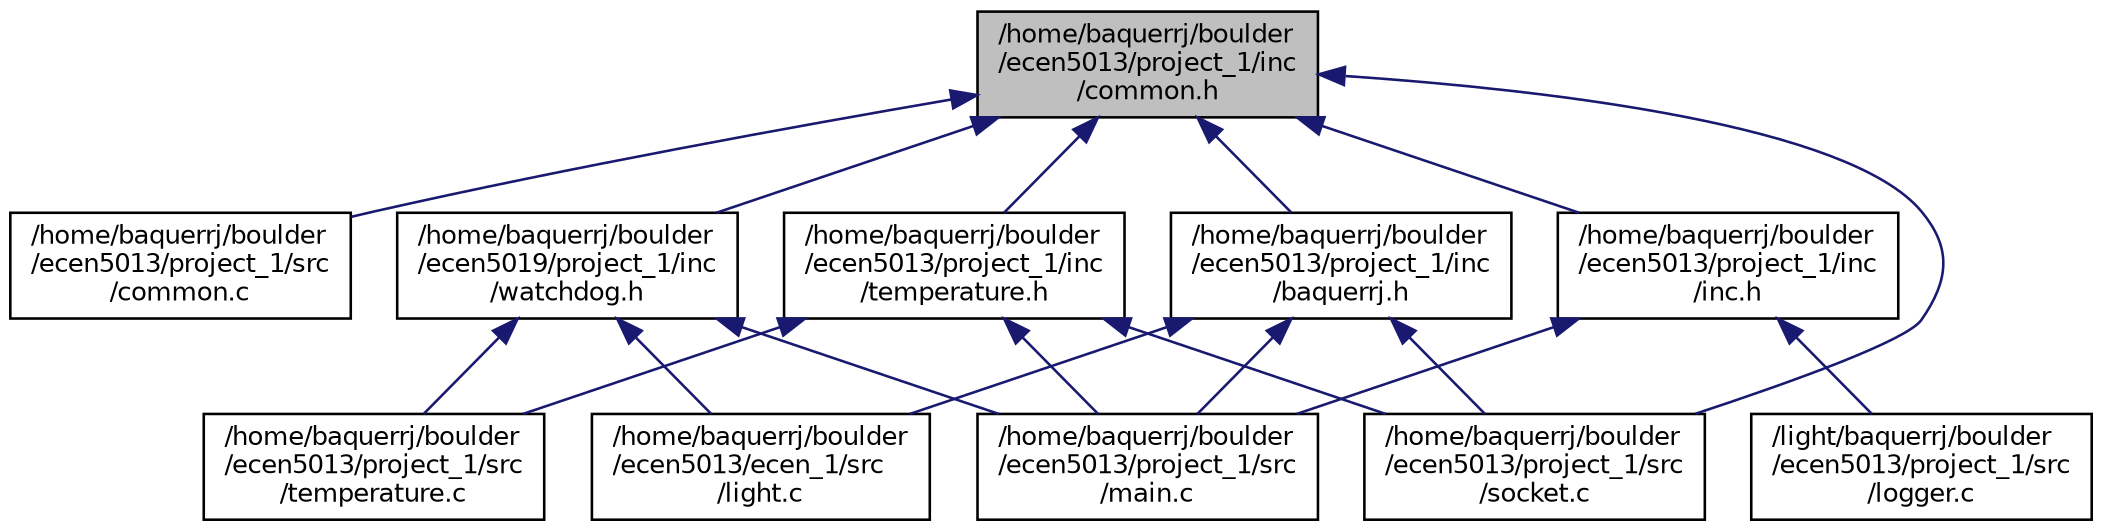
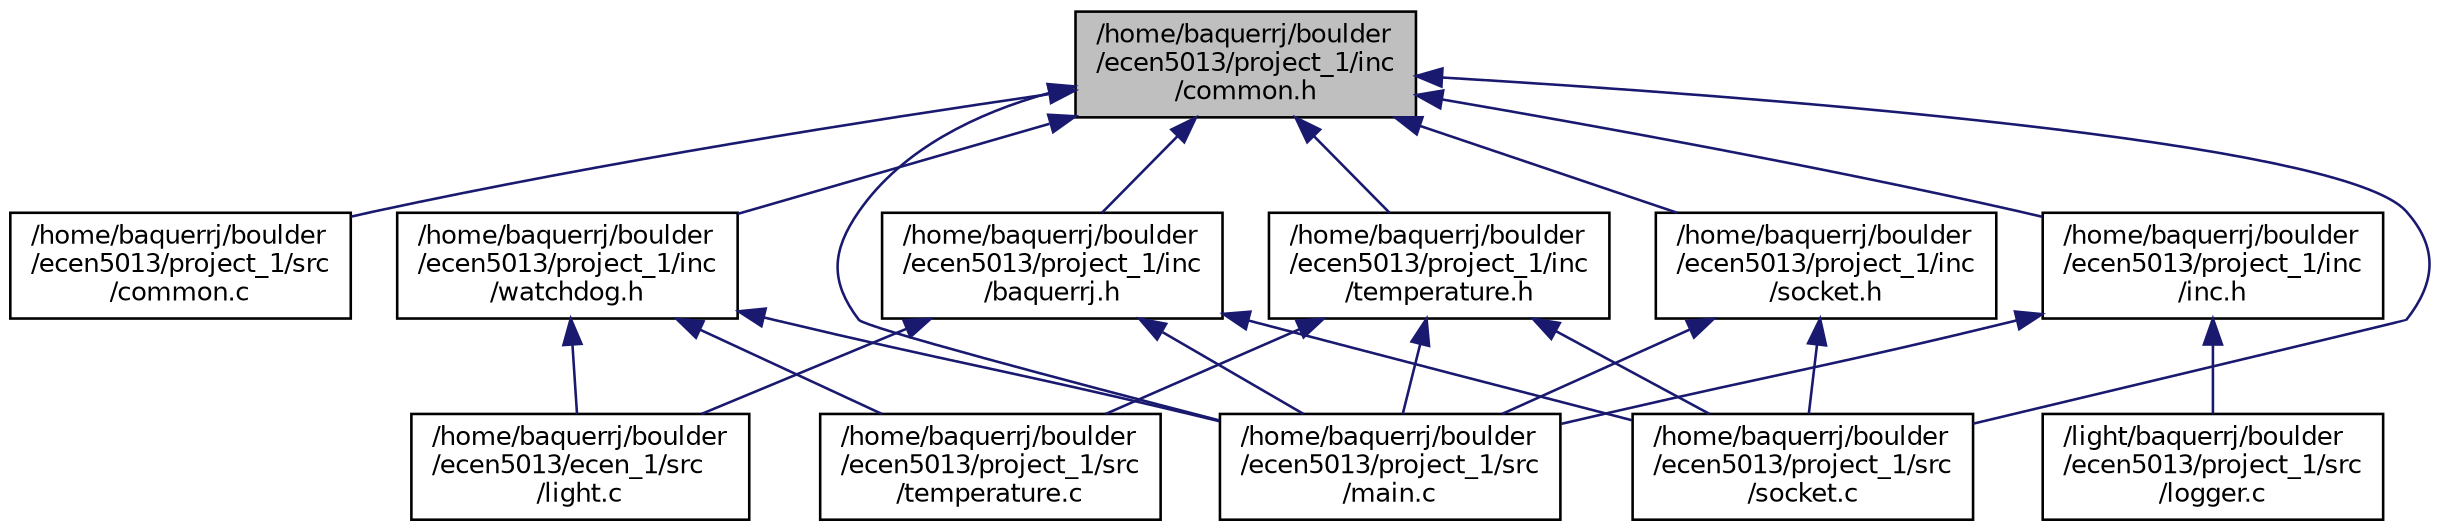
(567, 266) -> (567, 266)
none -> (1826, 266)
none -> (871, 325)
